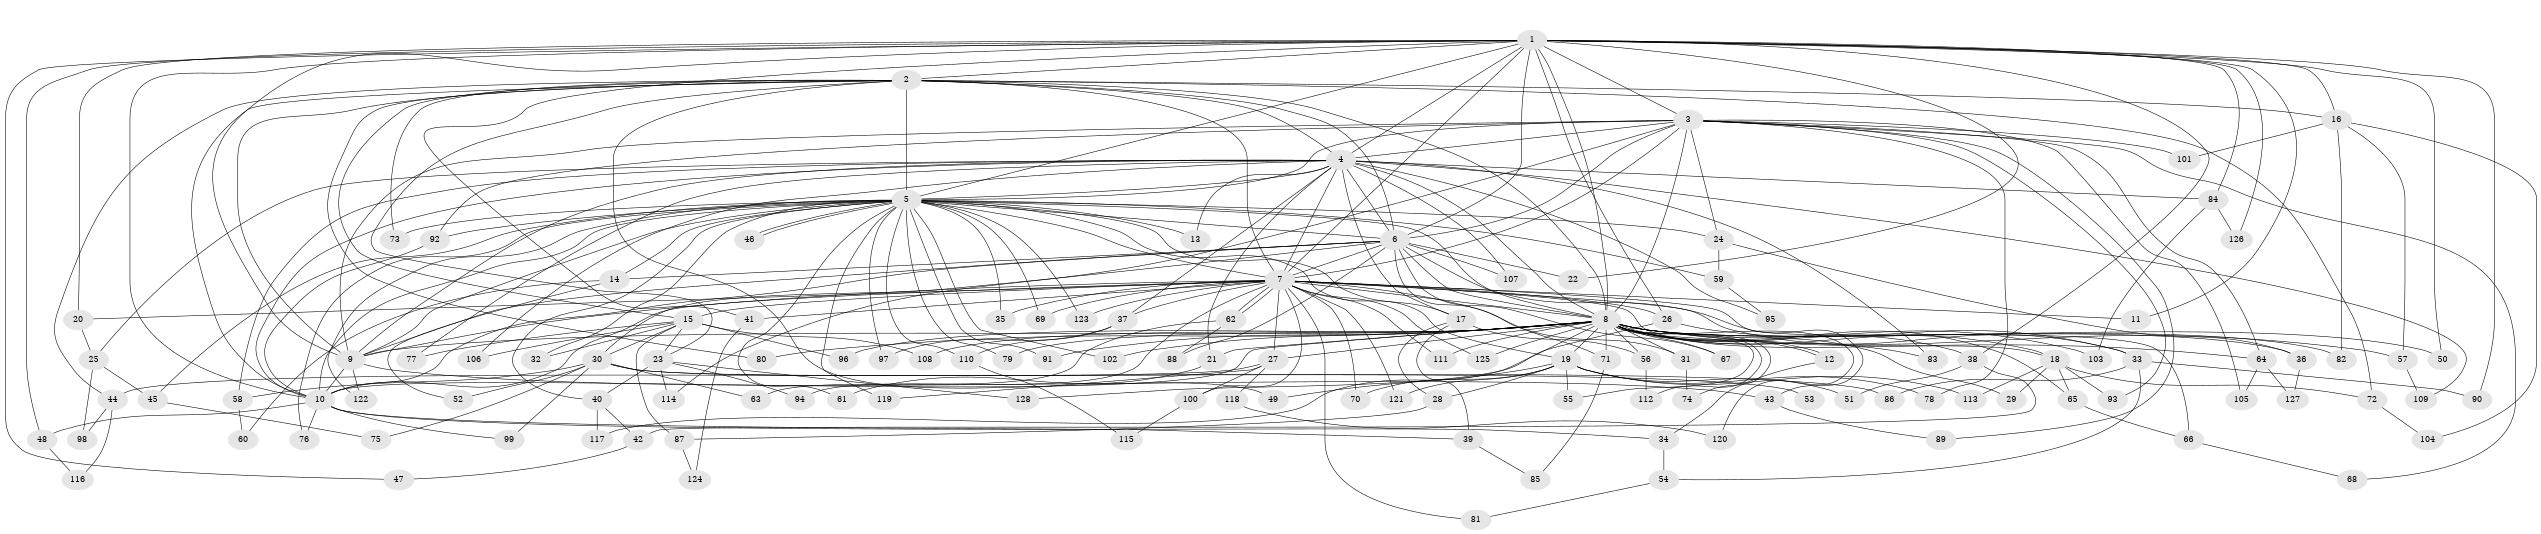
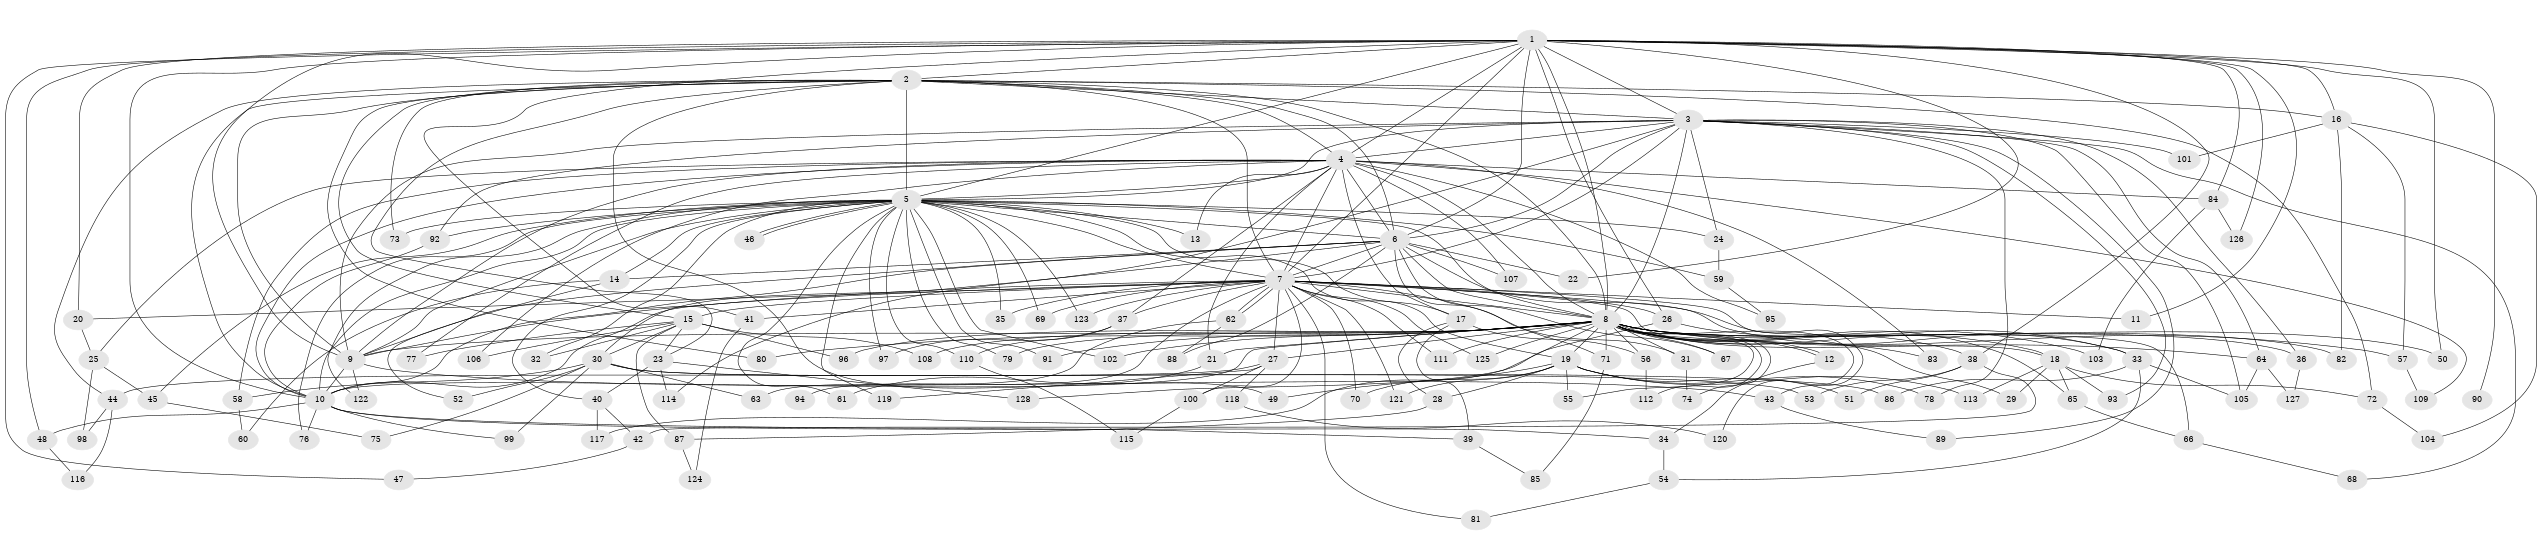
none -> (1316, 101)
(1996, 307) -> (2109, 155)
(2308, 376) -> (2189, 380)
(739, 379) -> none
none -> (1855, 384)
